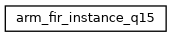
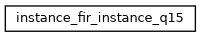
(86, 19) -> (100, 19)
